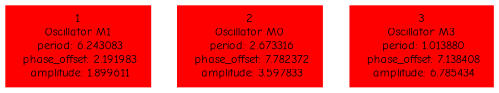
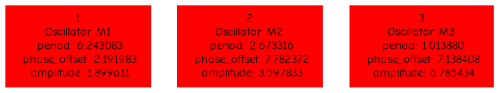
(250, 32) -> (250, 32)
